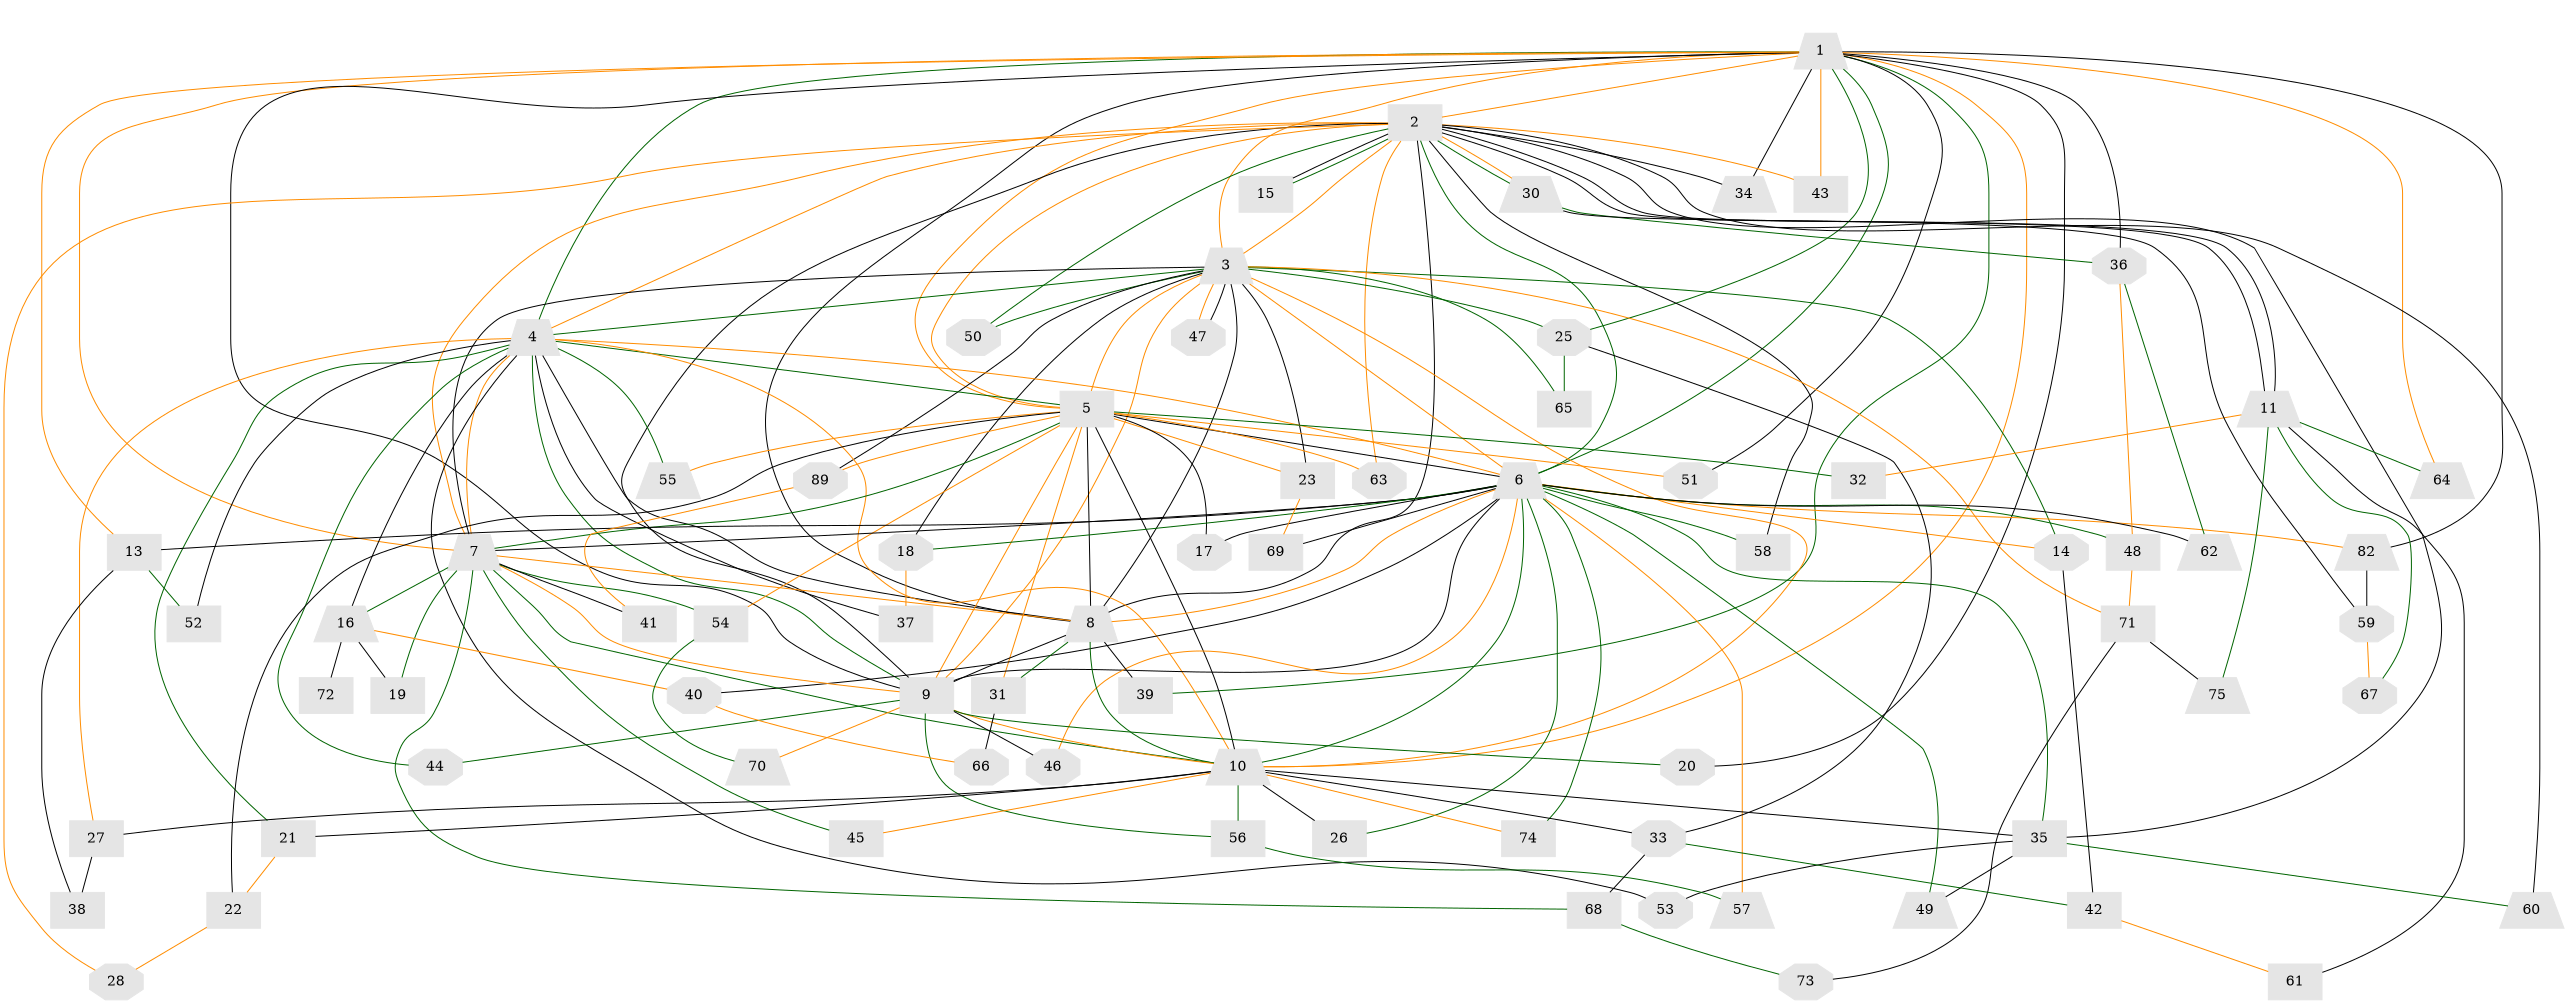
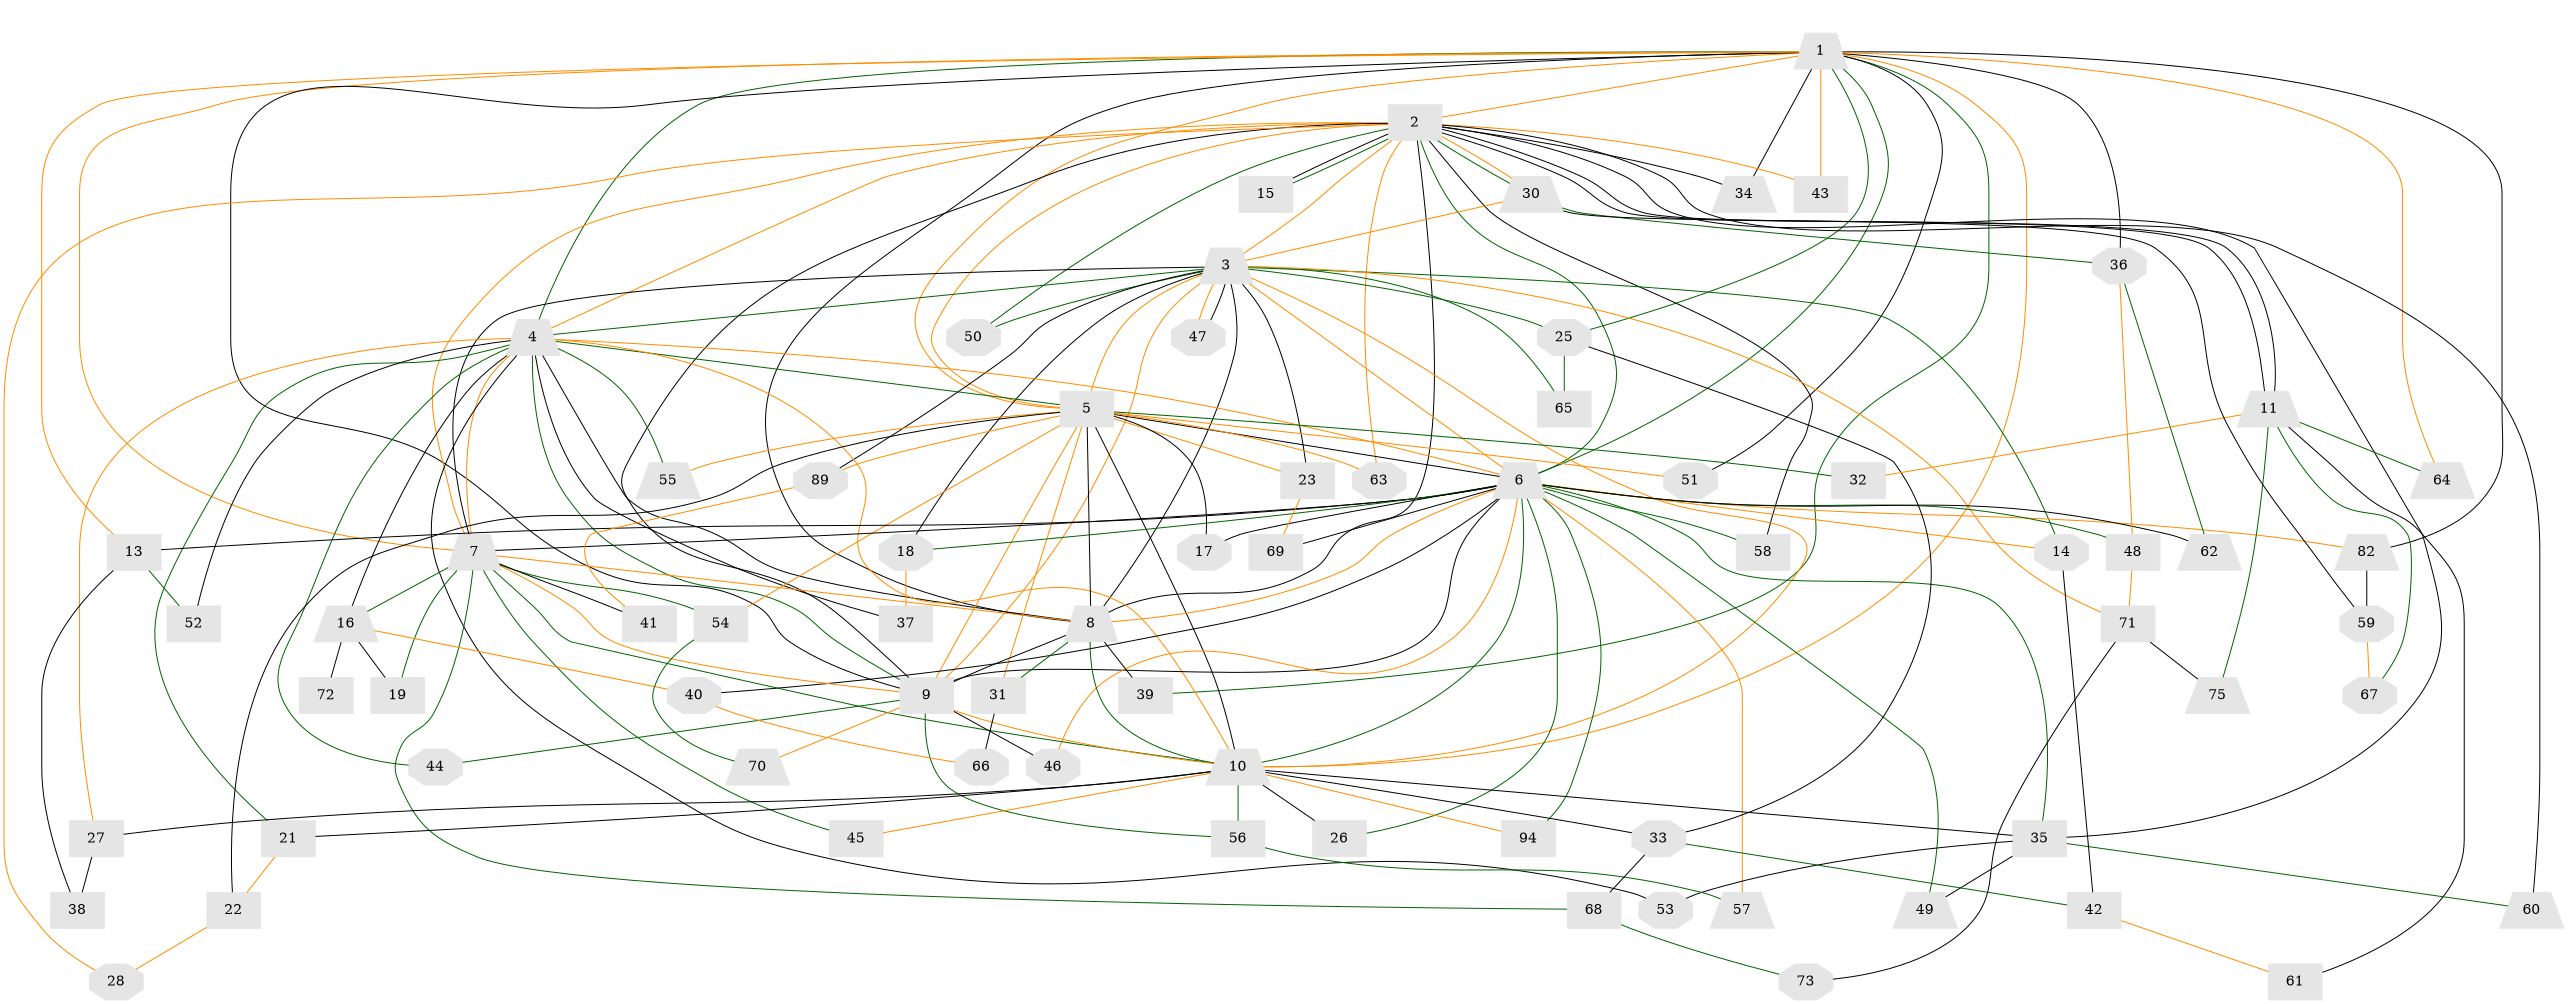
(1467, 84) -> (1381, 230)
(784, 514) -> none
(1688, 767) -> none
(1528, 839) -> (1528, 839)
